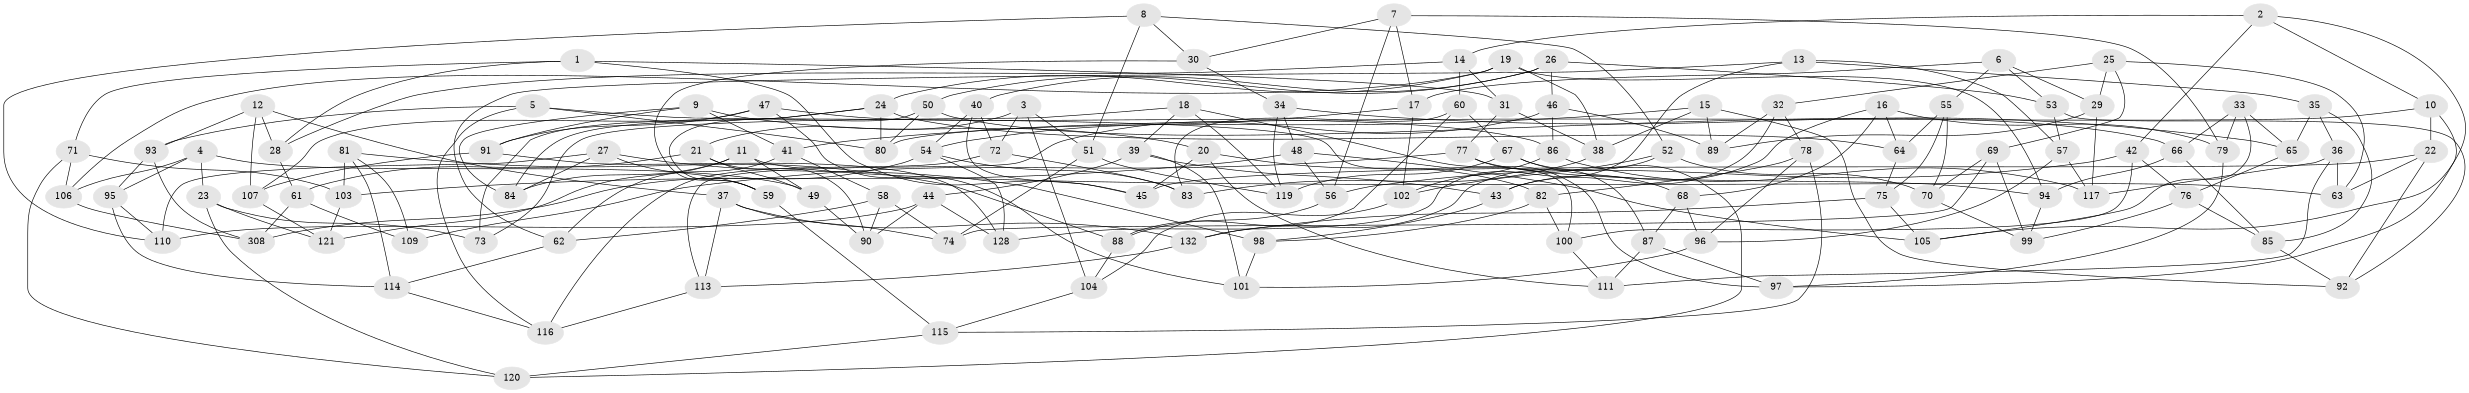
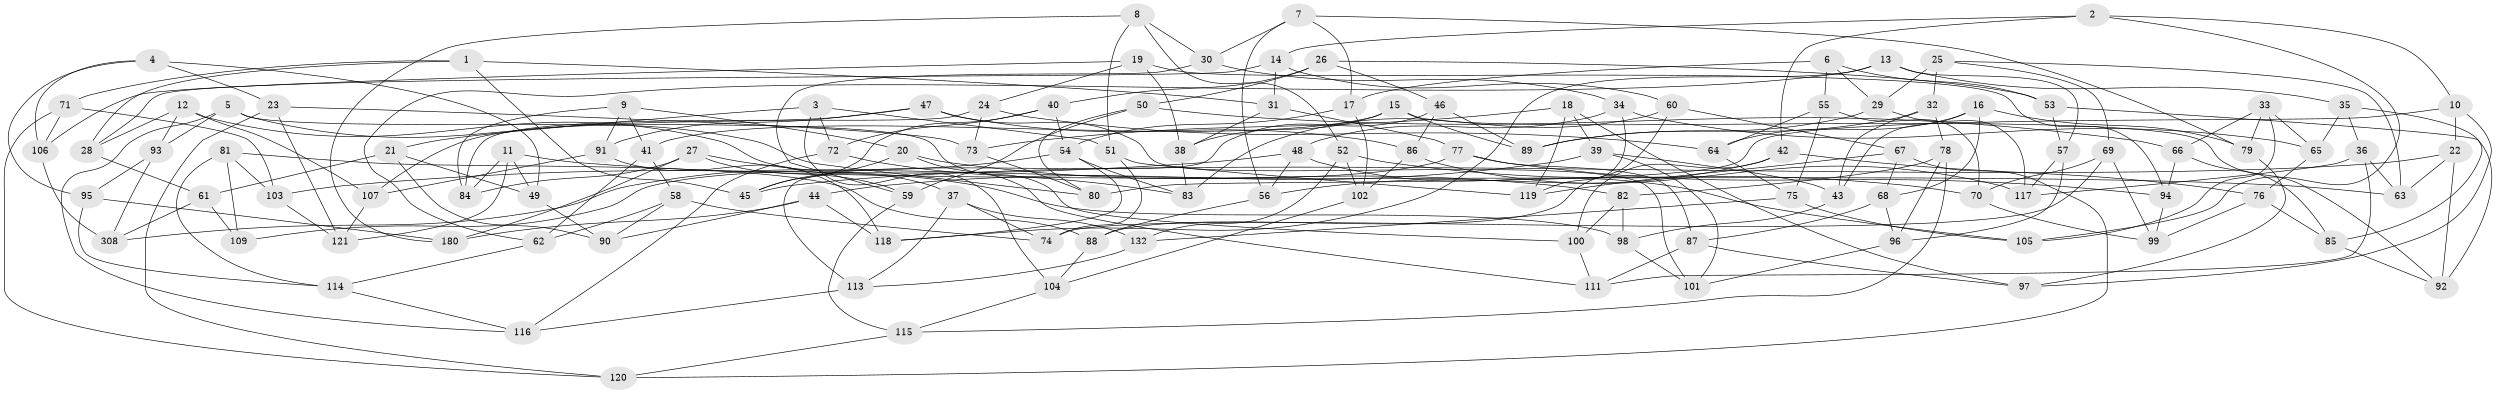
(881, 125) -> (1034, 173)
(163, 242) -> (450, 242)
(1001, 242) -> (883, 242)
